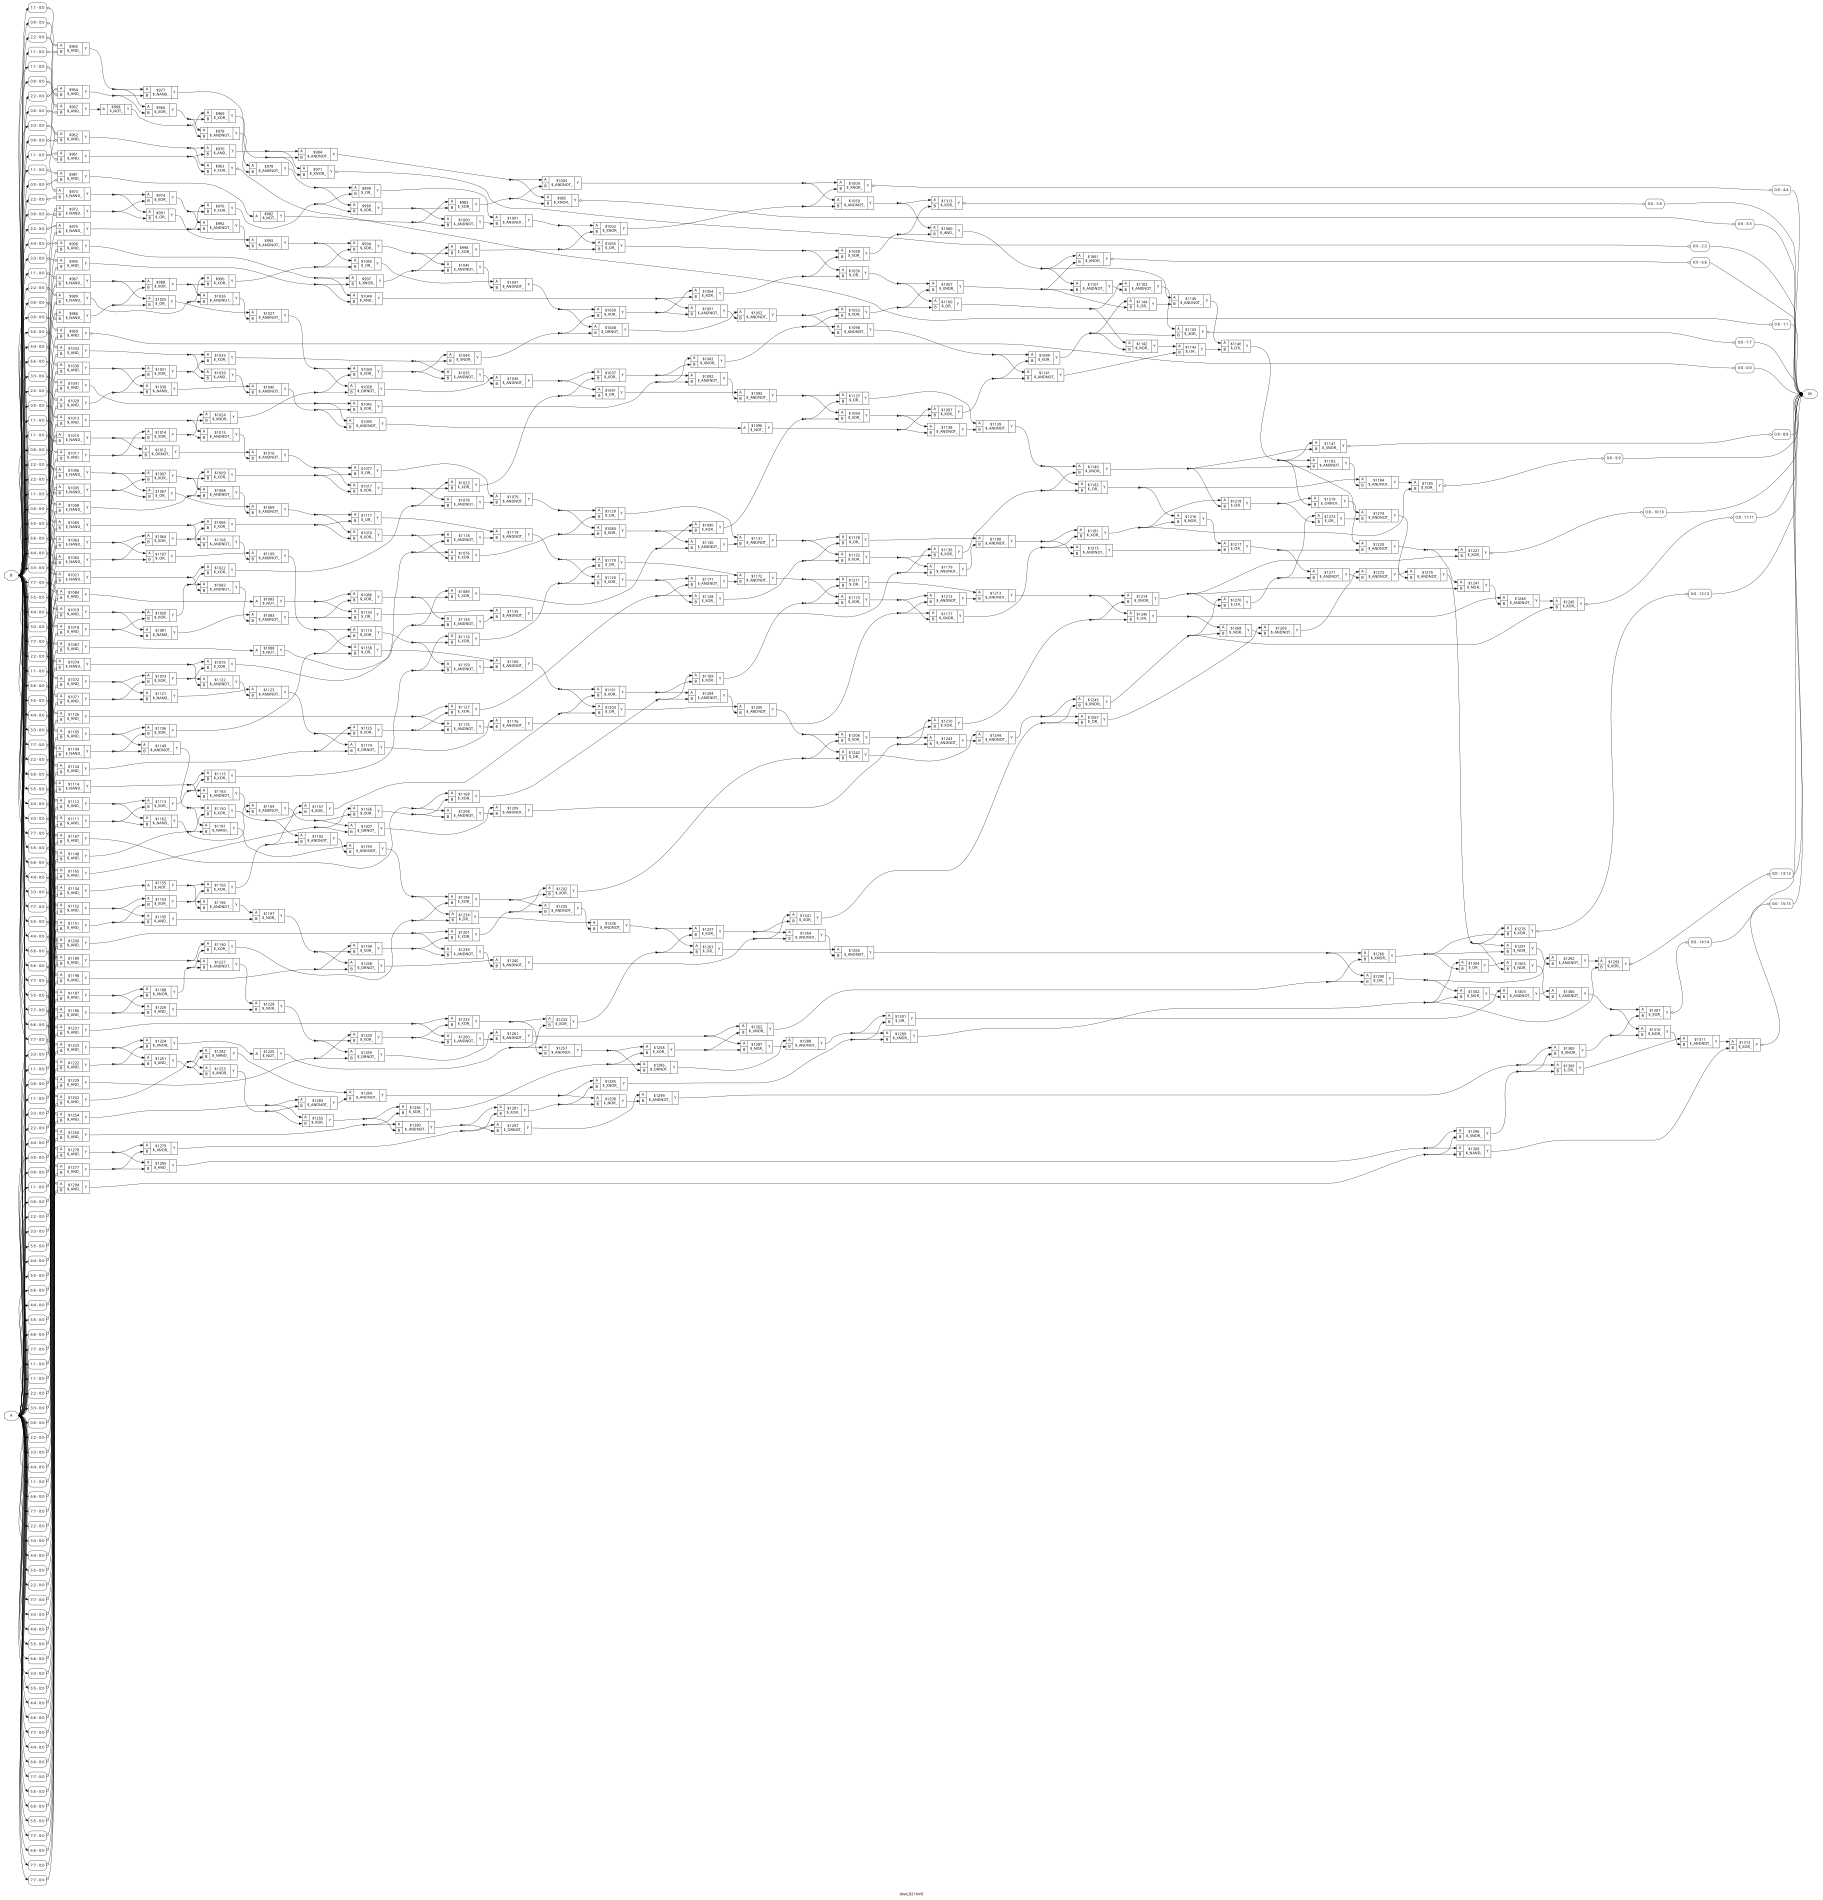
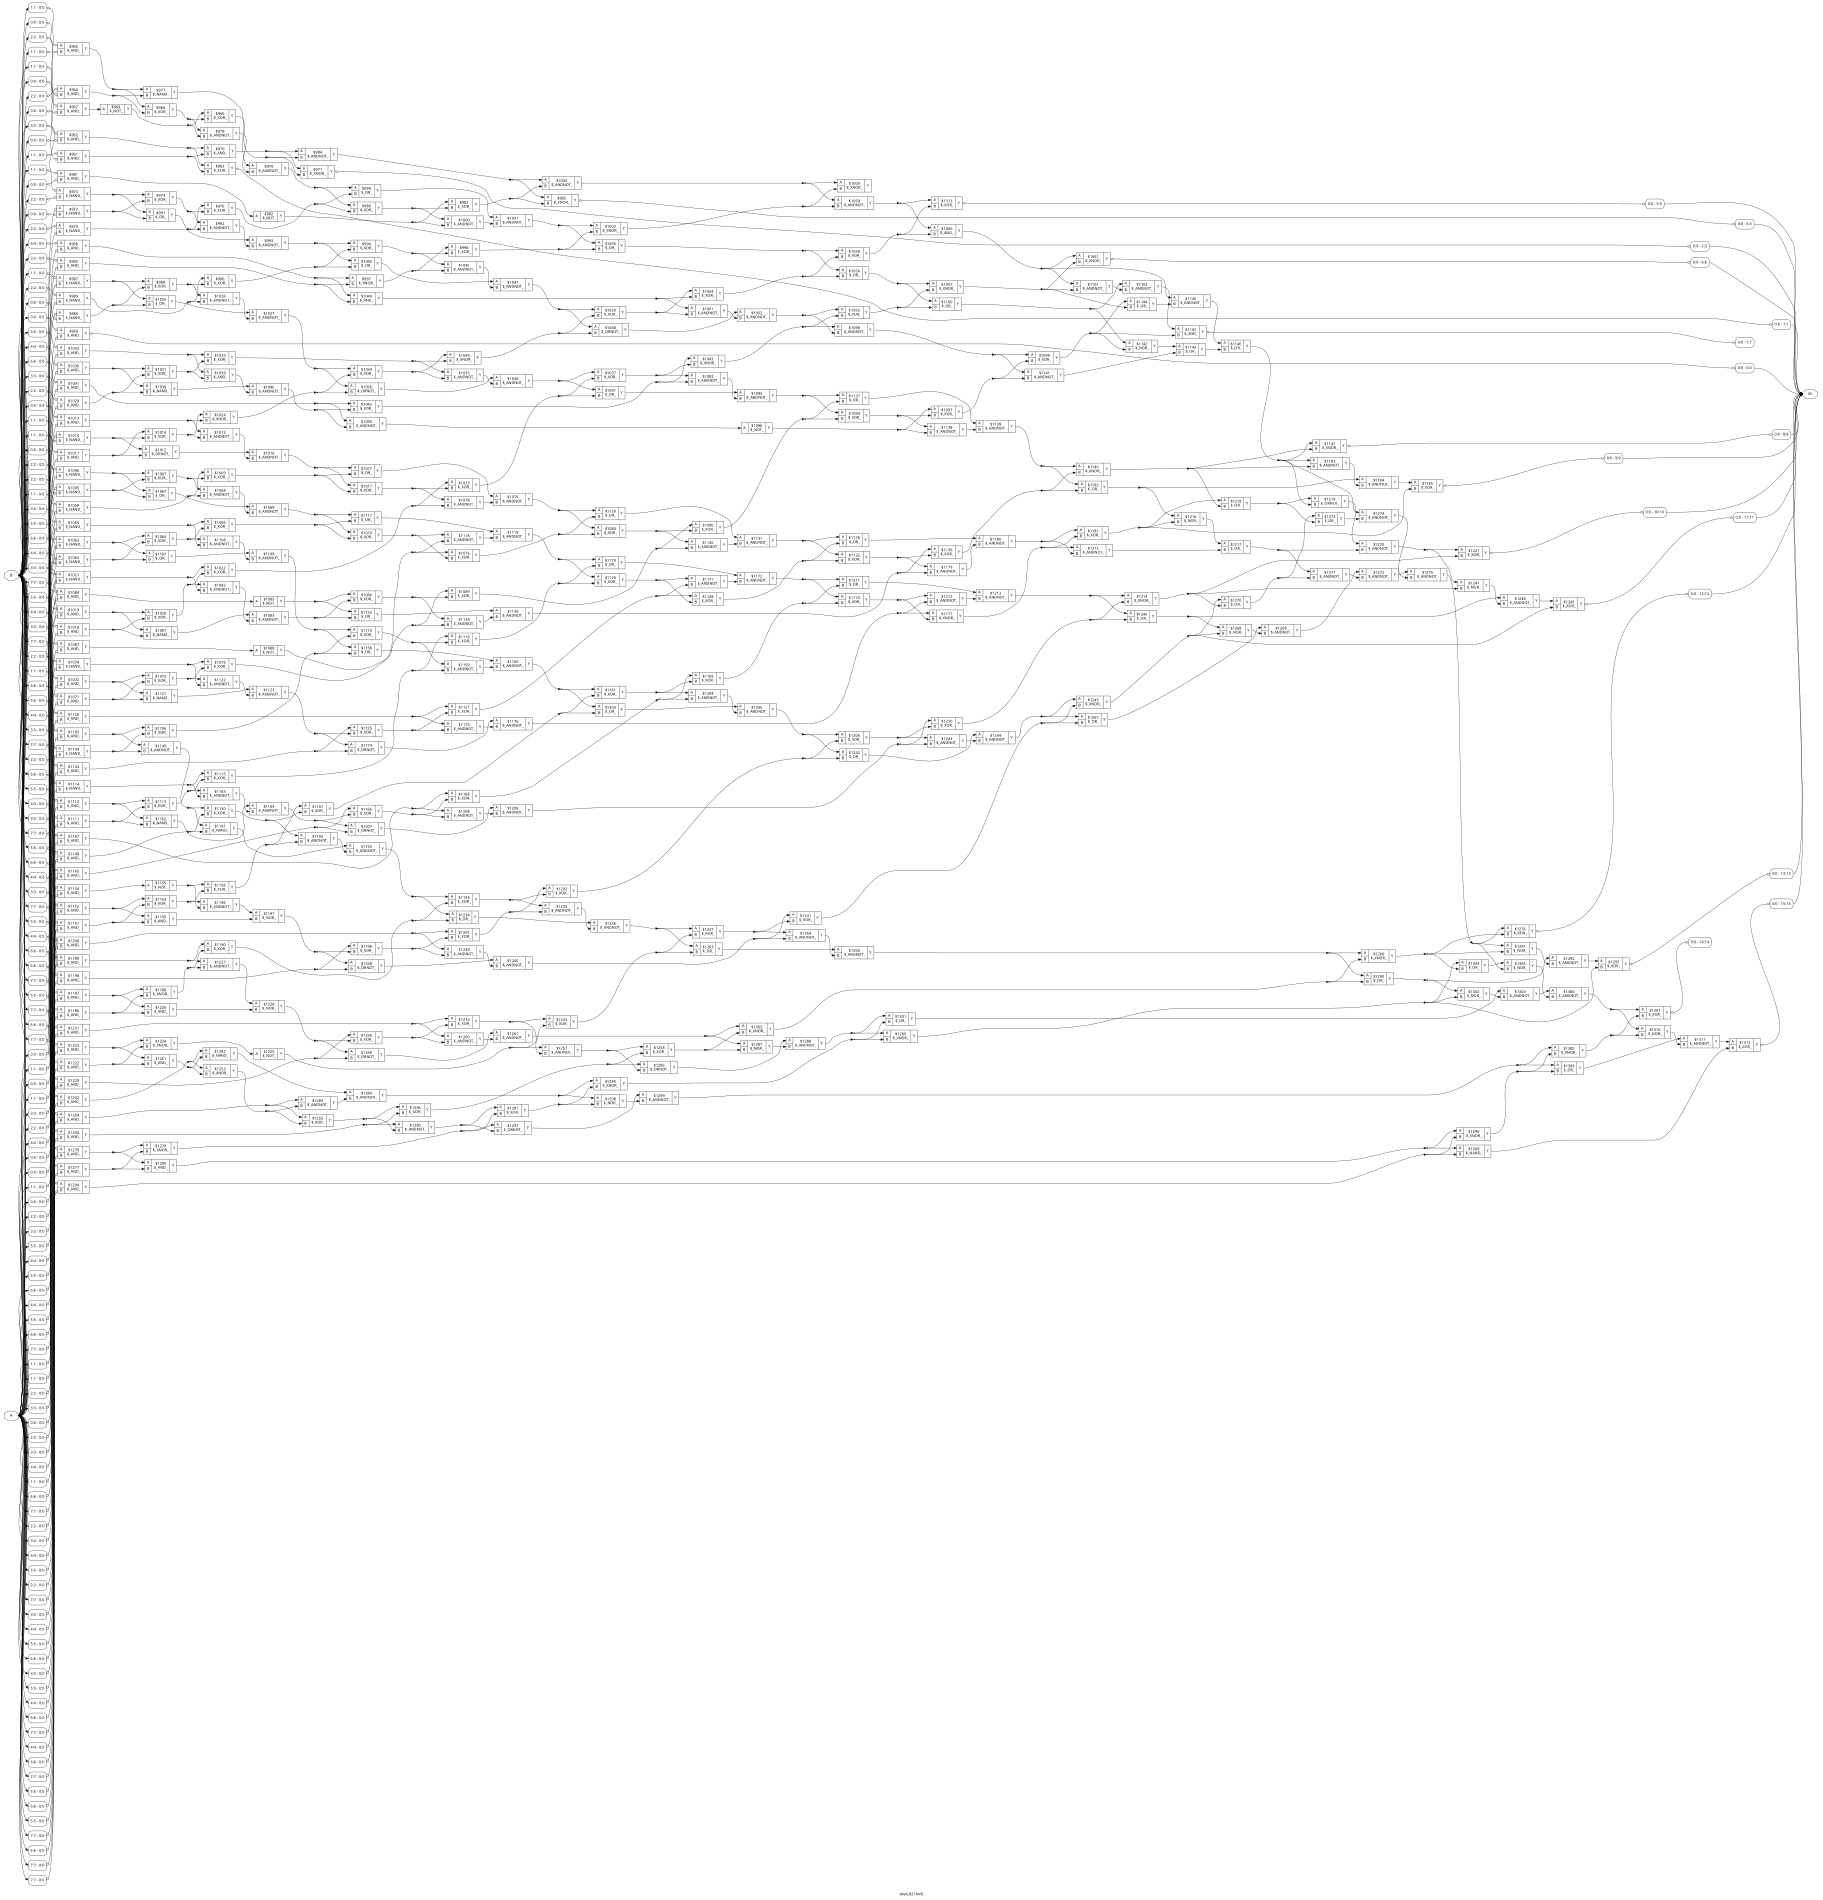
(1782, 190) -> none
(1782, 362) -> none
(1795, 691) -> none
